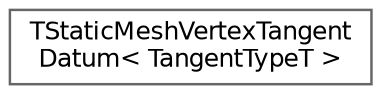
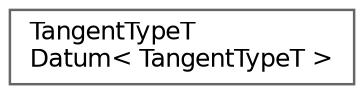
(191, 47) -> (182, 47)
